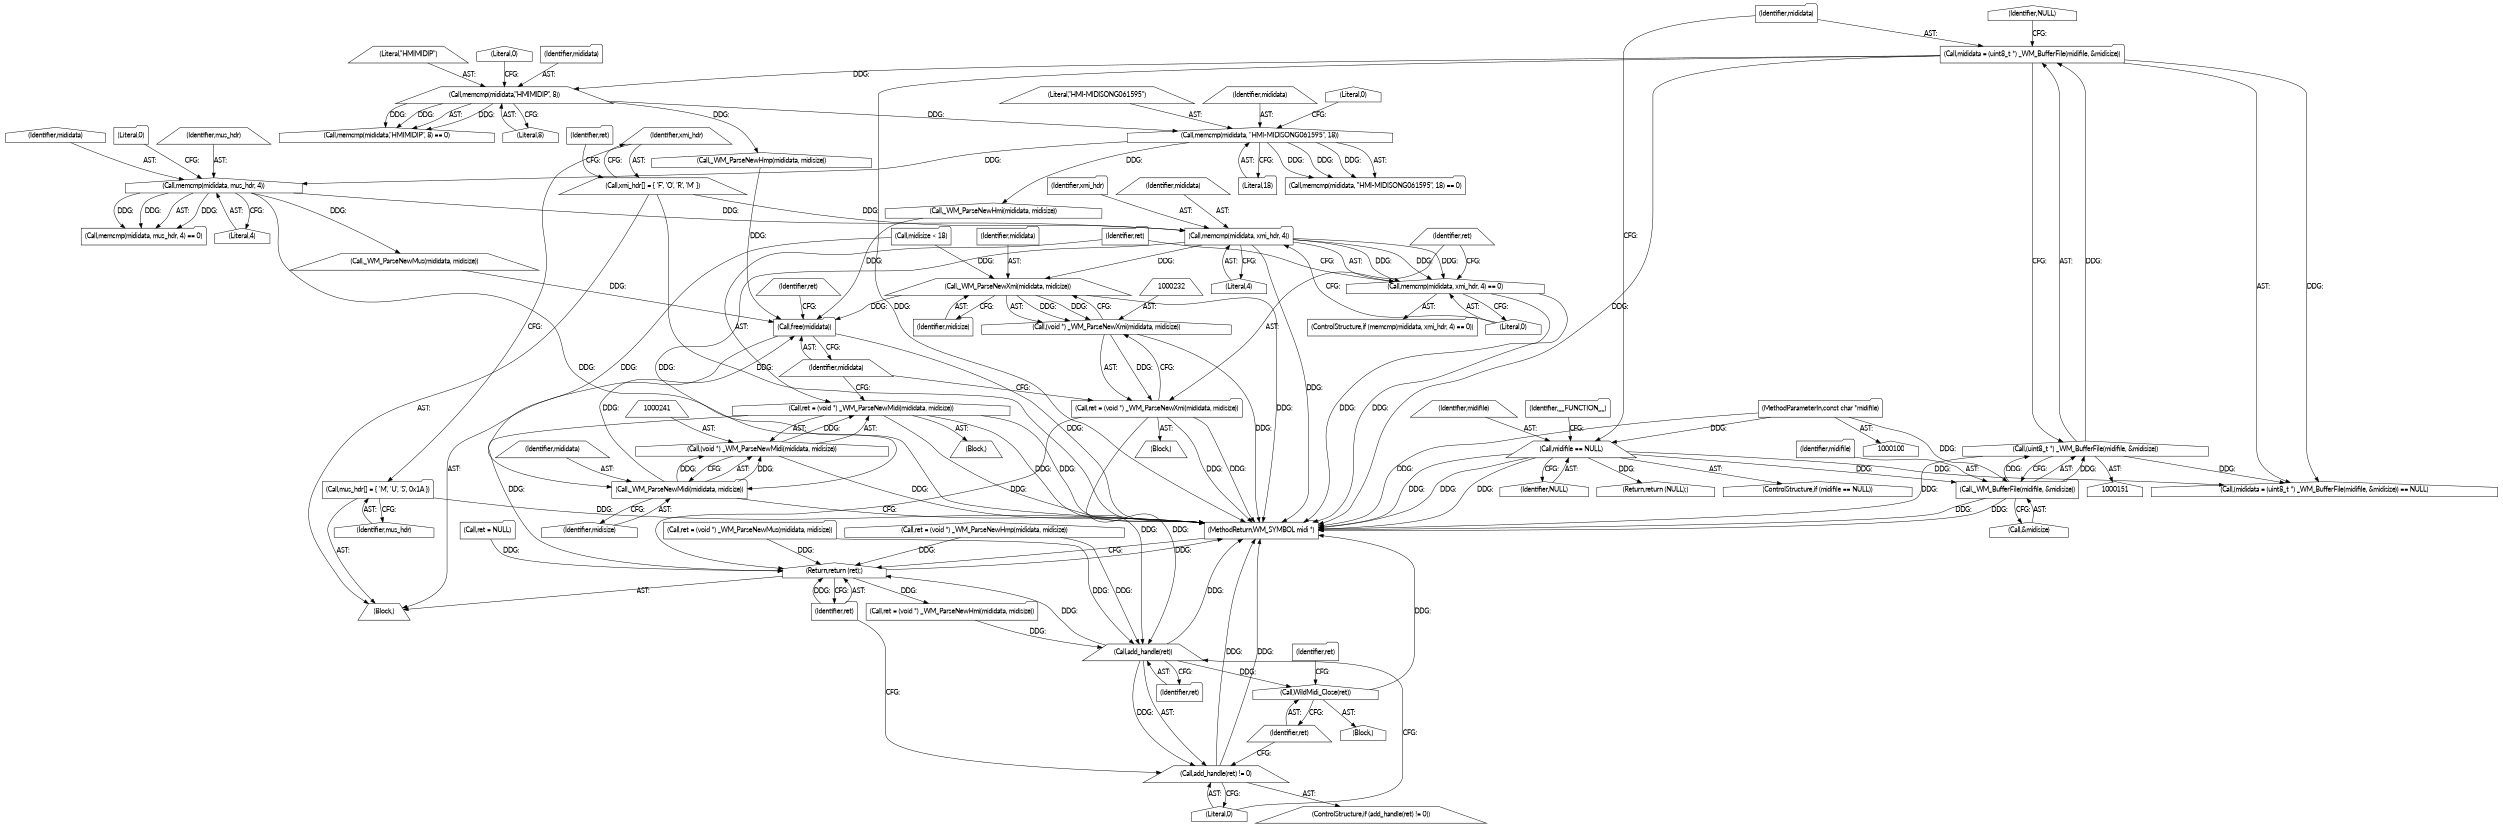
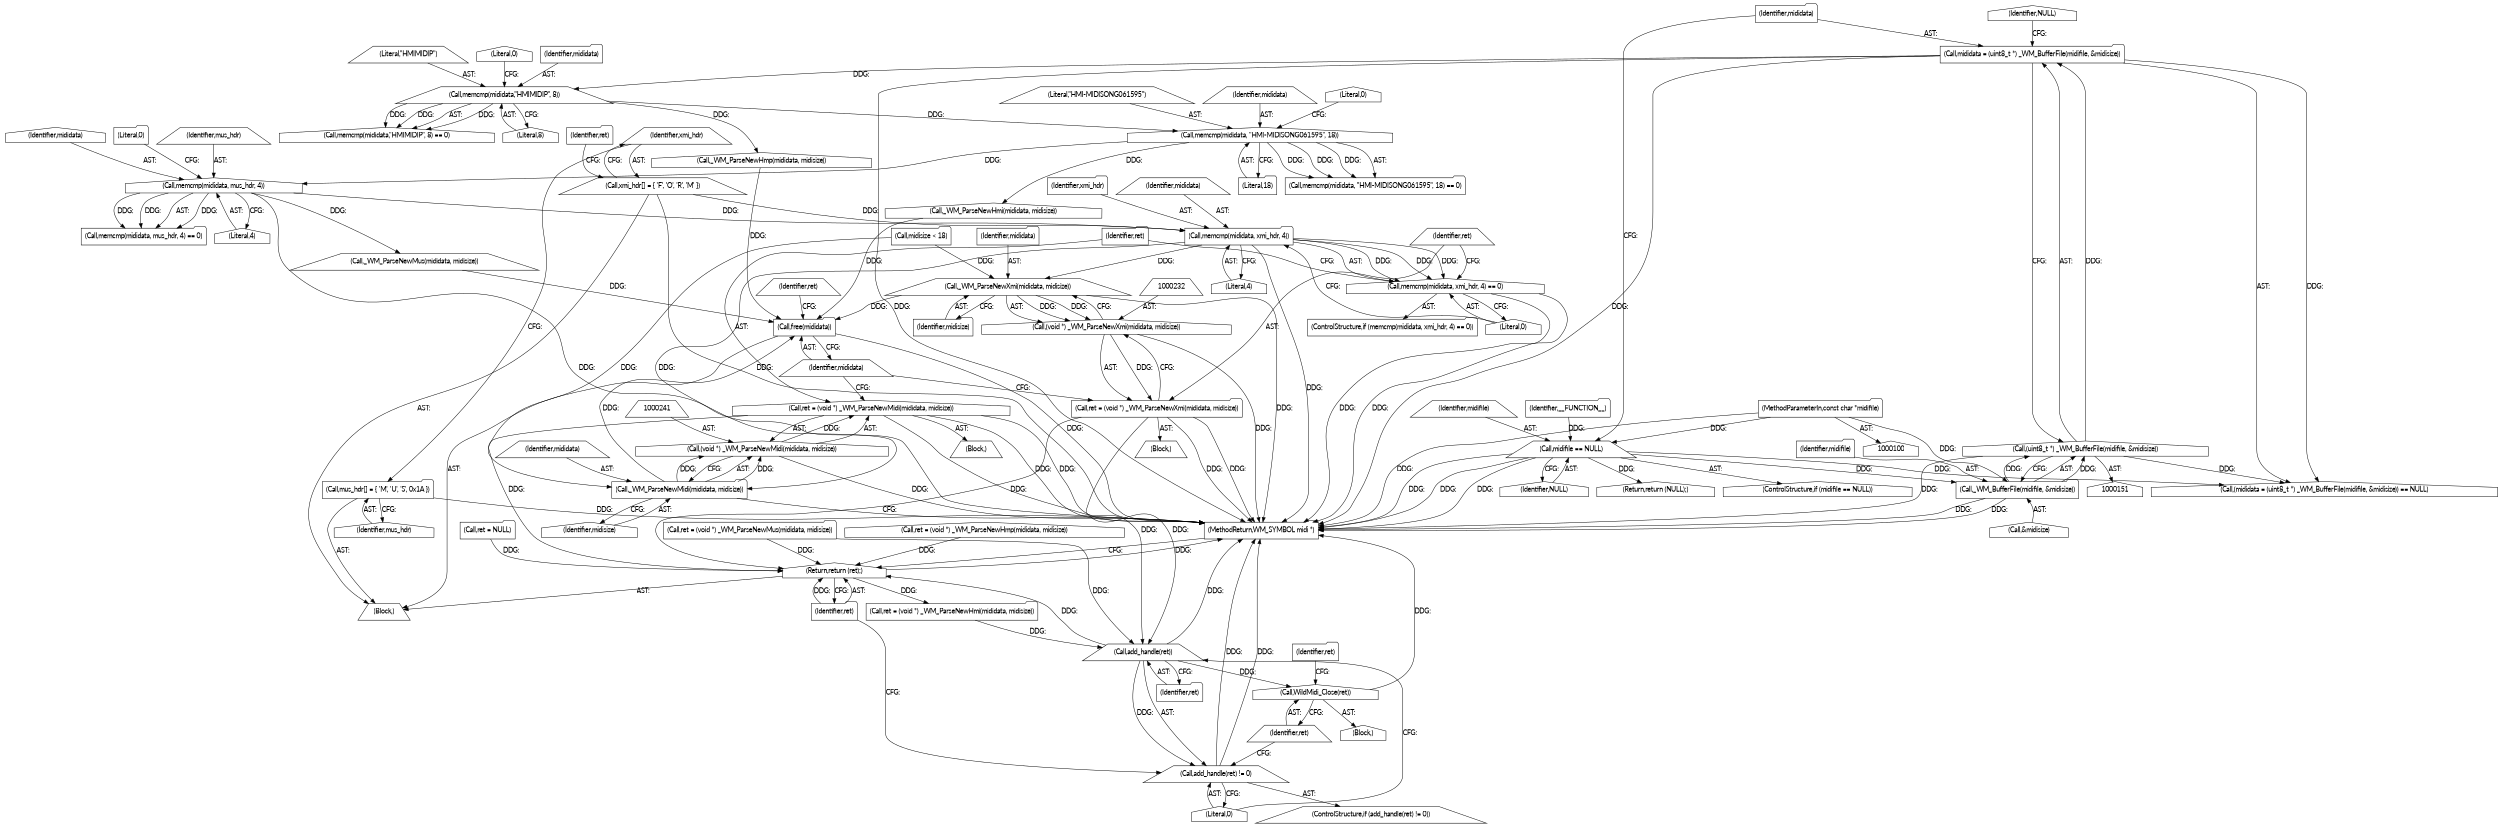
(1578, 429) -> (1578, 429)
(2015, 509) -> none
(1108, 578) -> none
